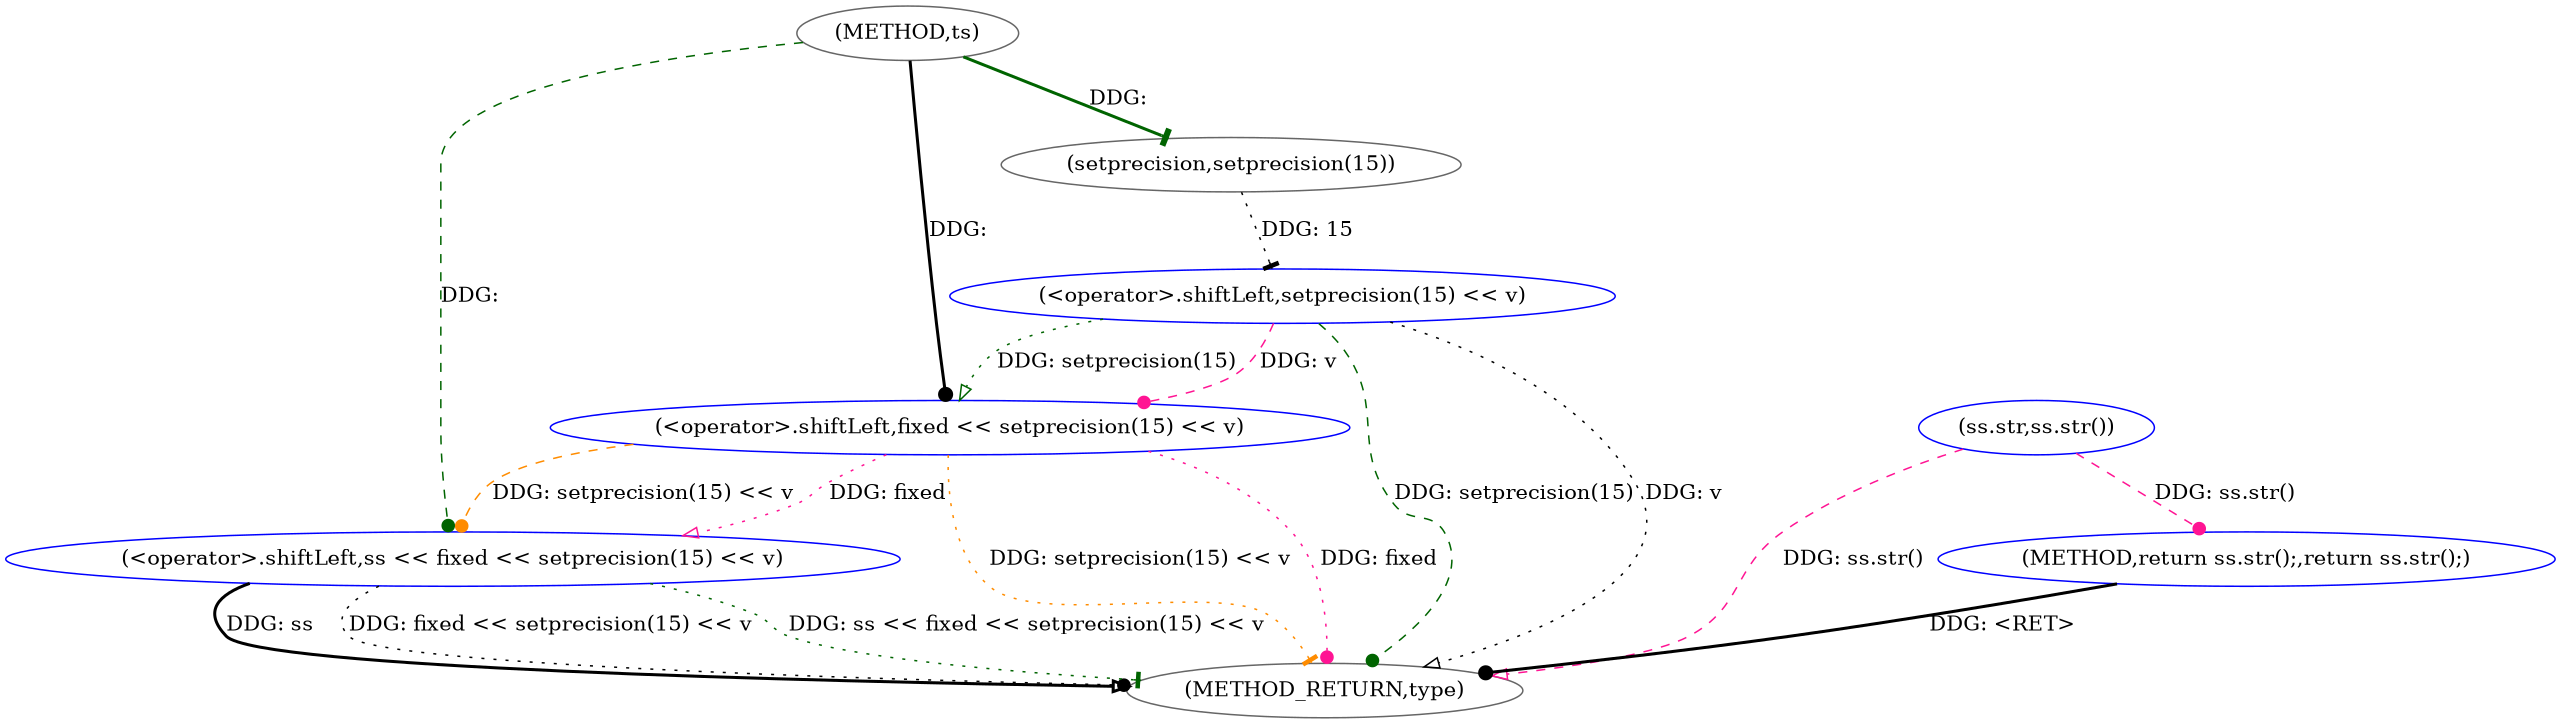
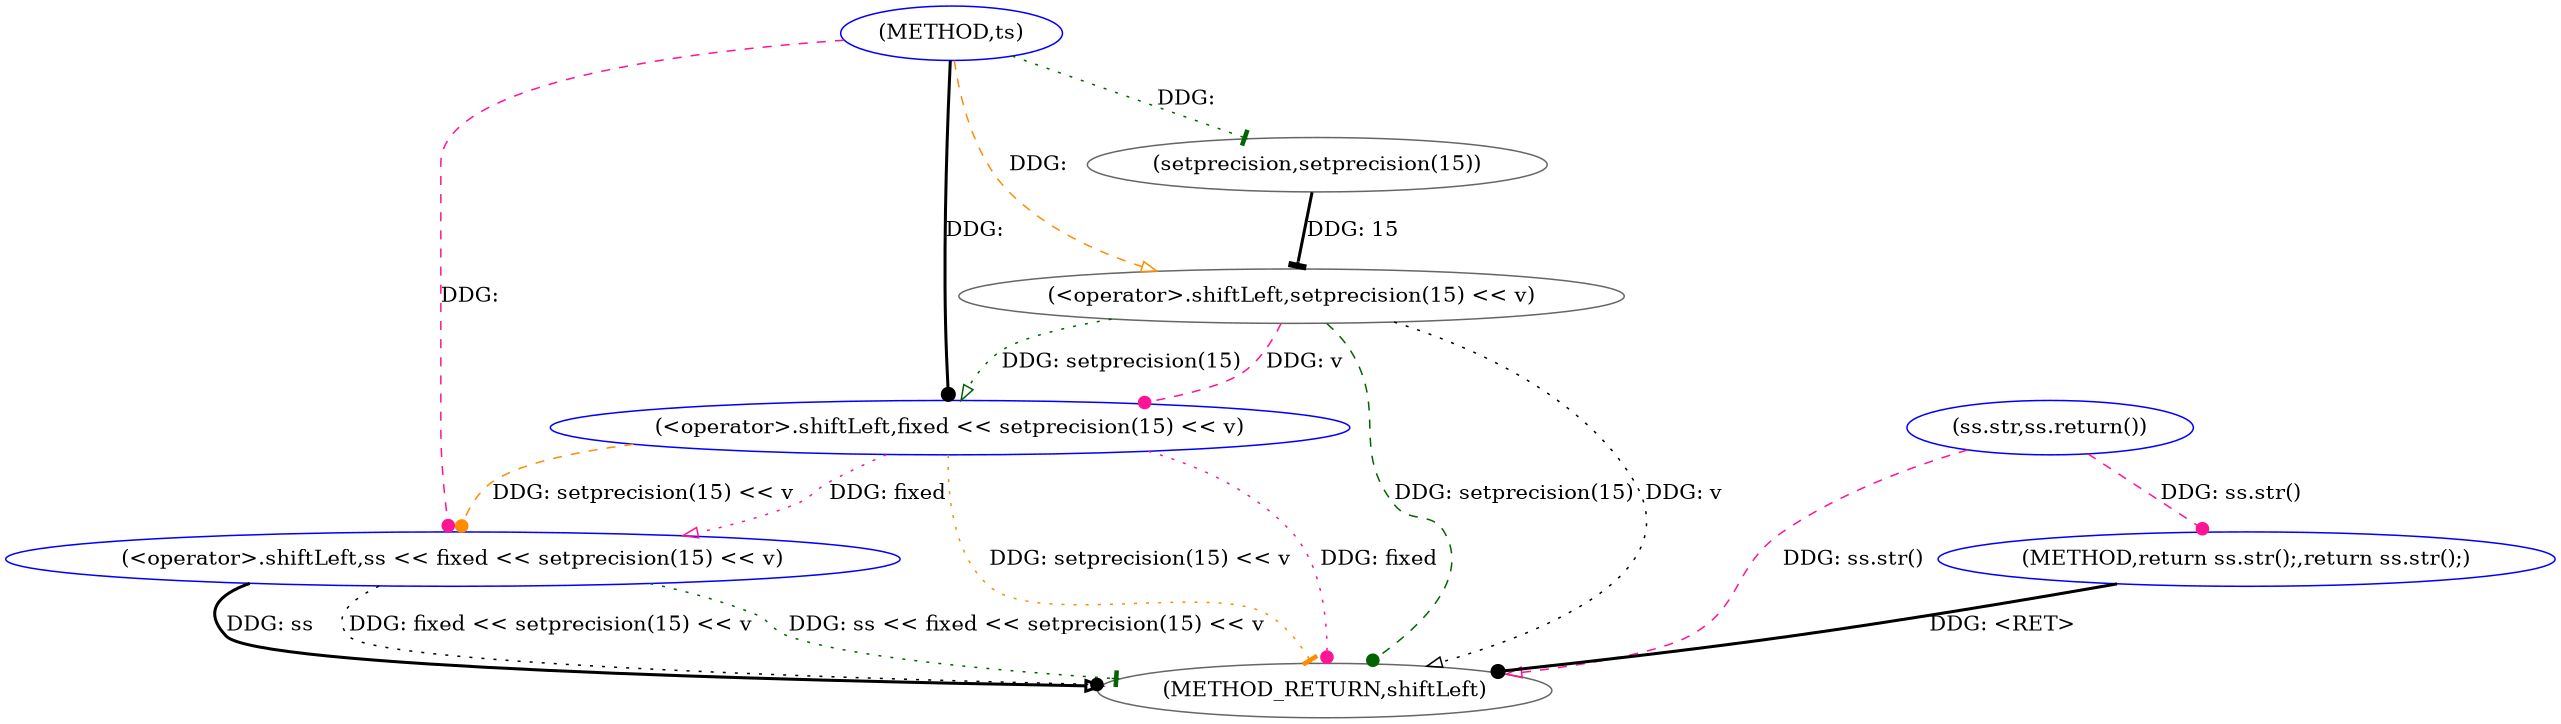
(908, 33) -> (952, 33)
(1062, 96) -> (1126, 96)
(448, 144) -> (461, 128)
none -> (1012, 195)
(1255, 227) -> (1305, 227)
(1283, 296) -> (1292, 296)
(2037, 428) -> (2050, 428)
(1325, 691) -> (1325, 691)
